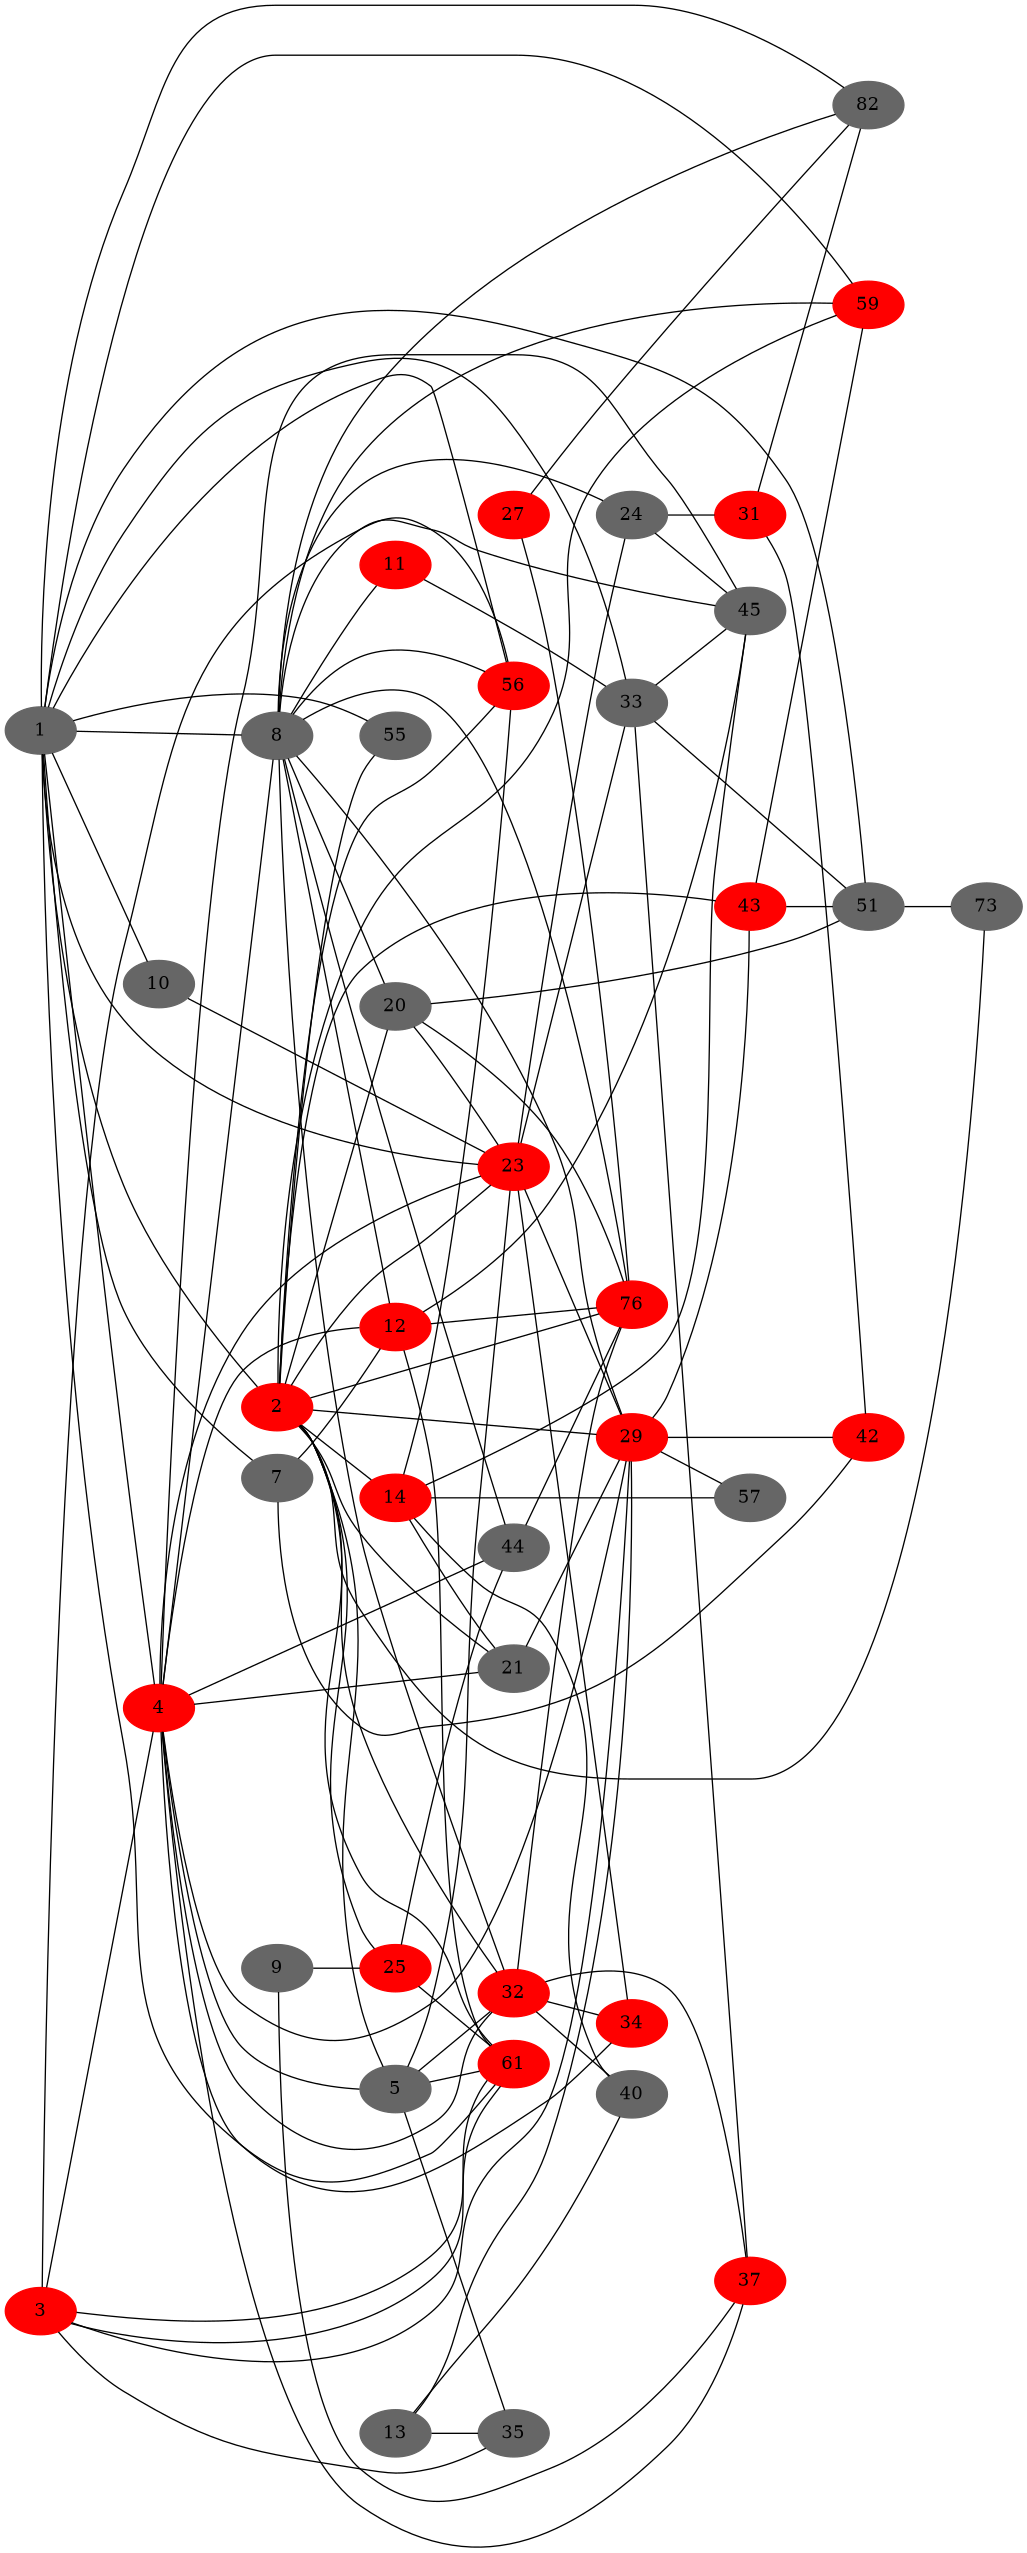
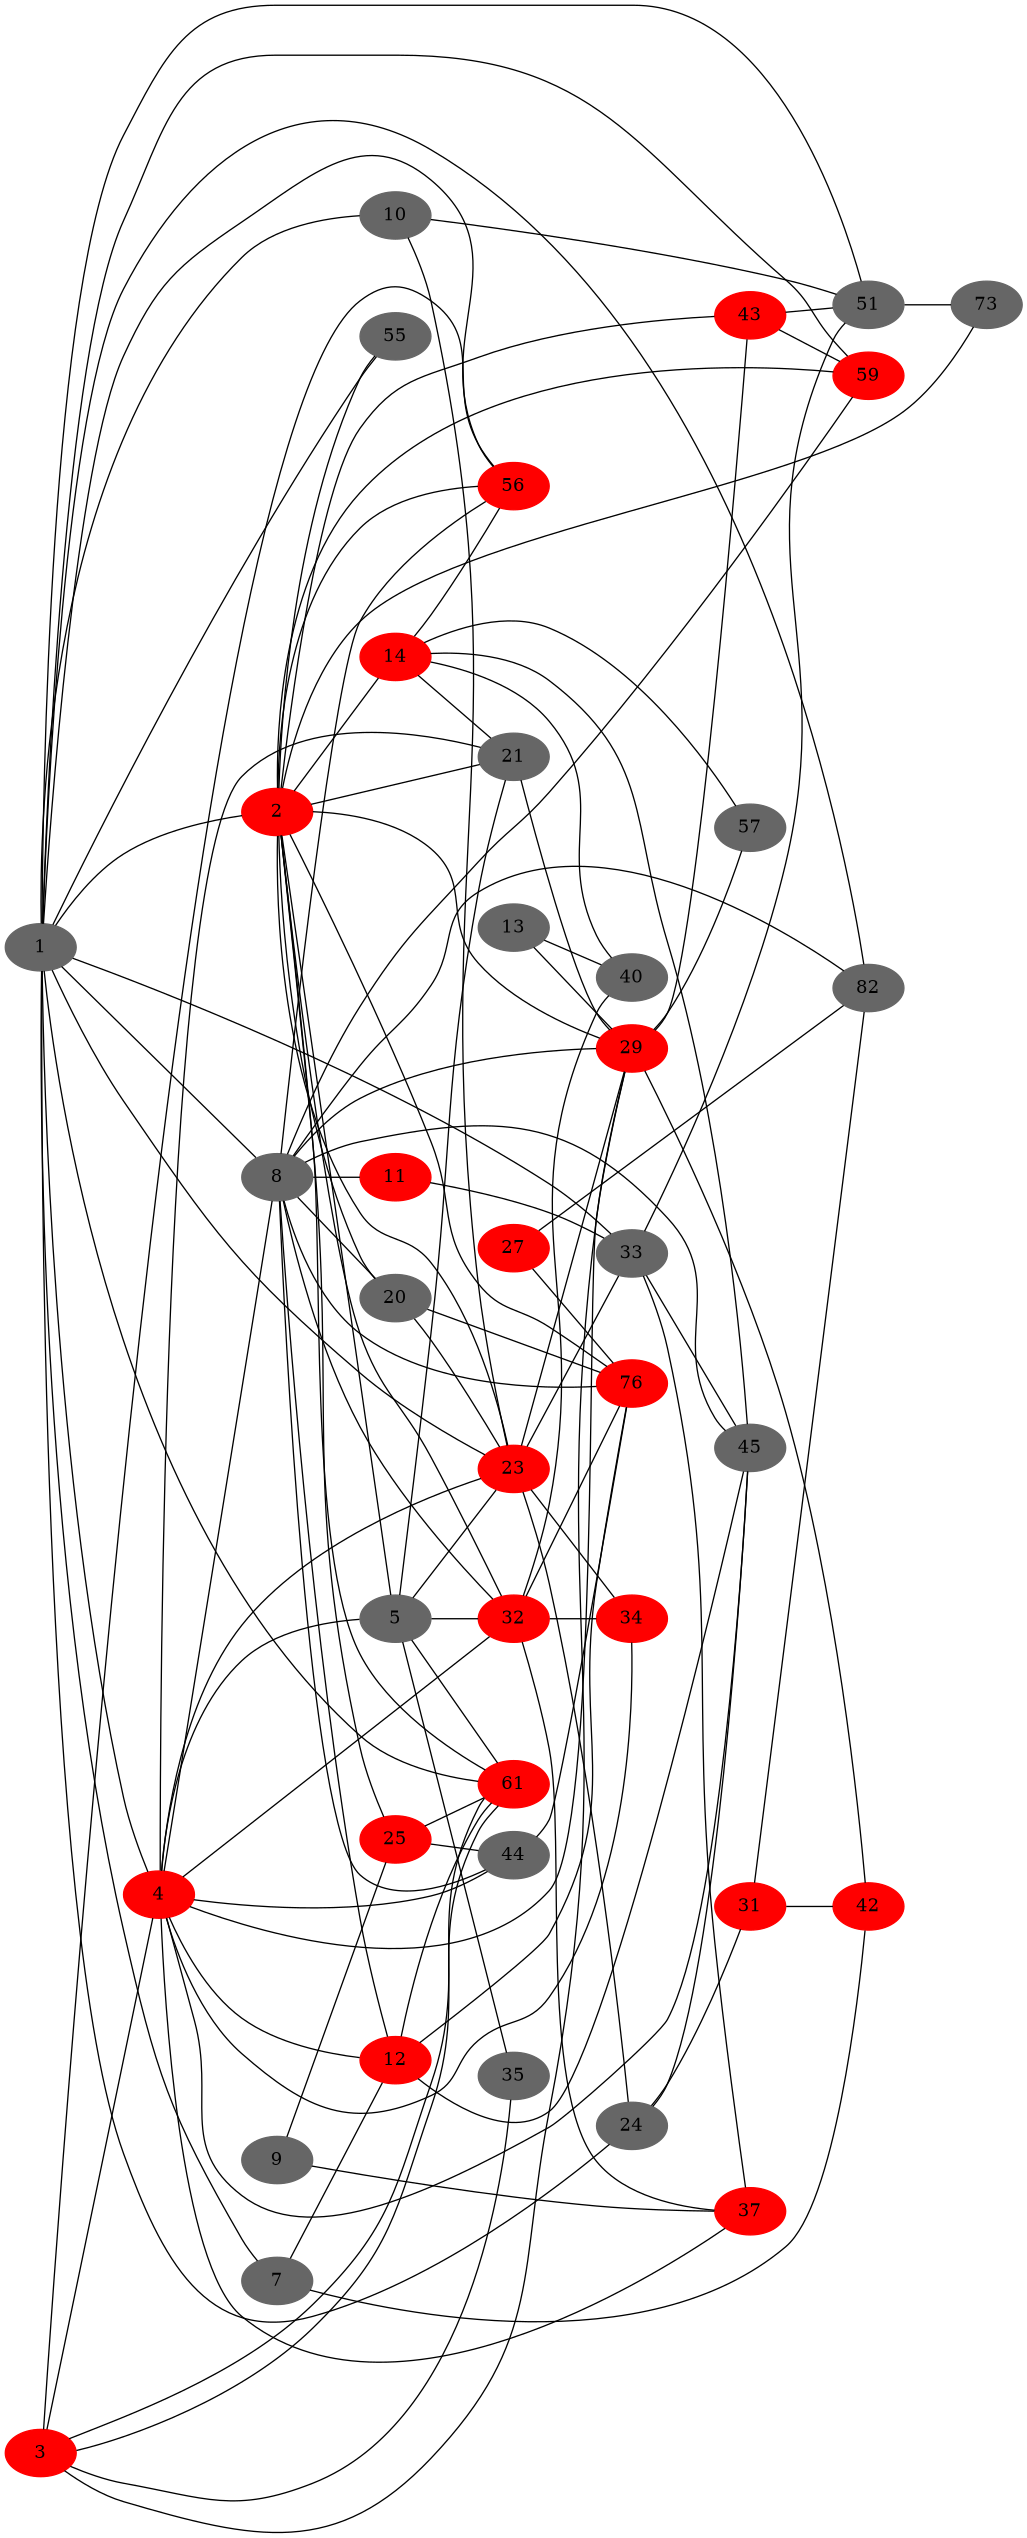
(363, 484) -> (74, 1877)
(638, 976) -> (635, 250)
none -> (441, 1227)
(455, 2433) -> none
